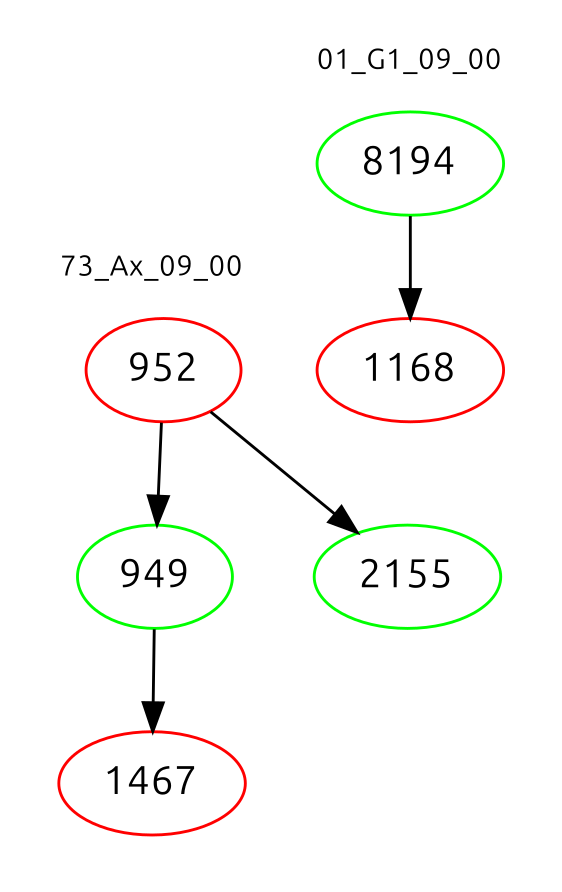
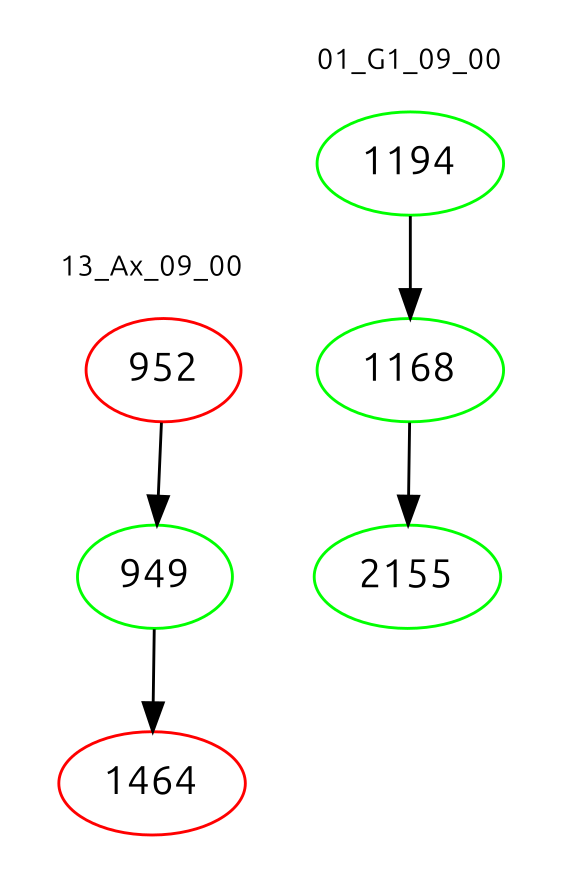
(410, 164) -> (410, 164)
(152, 268) -> (152, 268)
(410, 370) -> (410, 370)
(251, 445) -> (409, 459)
(152, 783) -> (152, 783)
